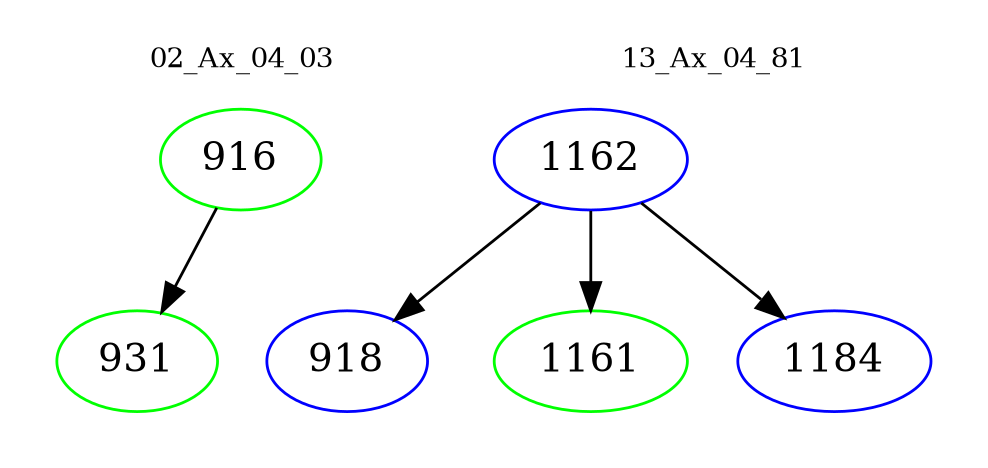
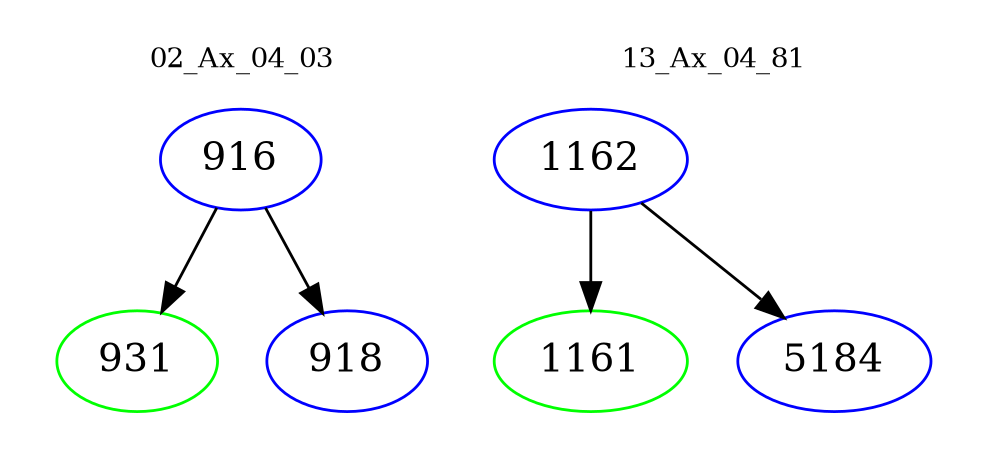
(241, 160) -> (241, 160)
(491, 243) -> (287, 248)
(834, 361) -> (834, 361)
